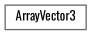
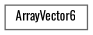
(46, 17) -> (46, 17)
